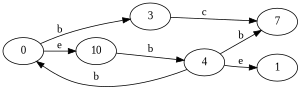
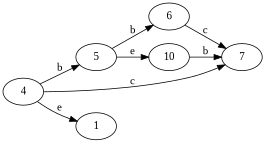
(150, 17) -> (169, 17)
(241, 36) -> (133, 82)
(23, 51) -> (96, 57)
(146, 56) -> (202, 57)
